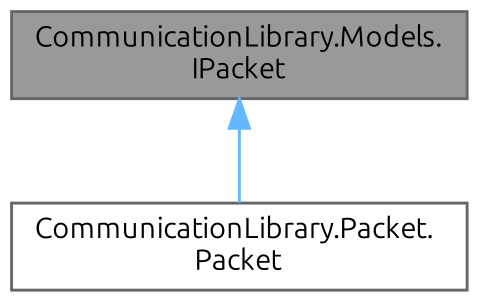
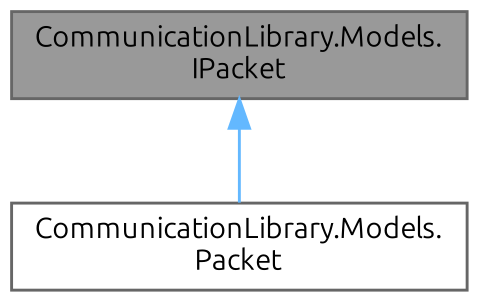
(239, 247) -> (239, 247)
